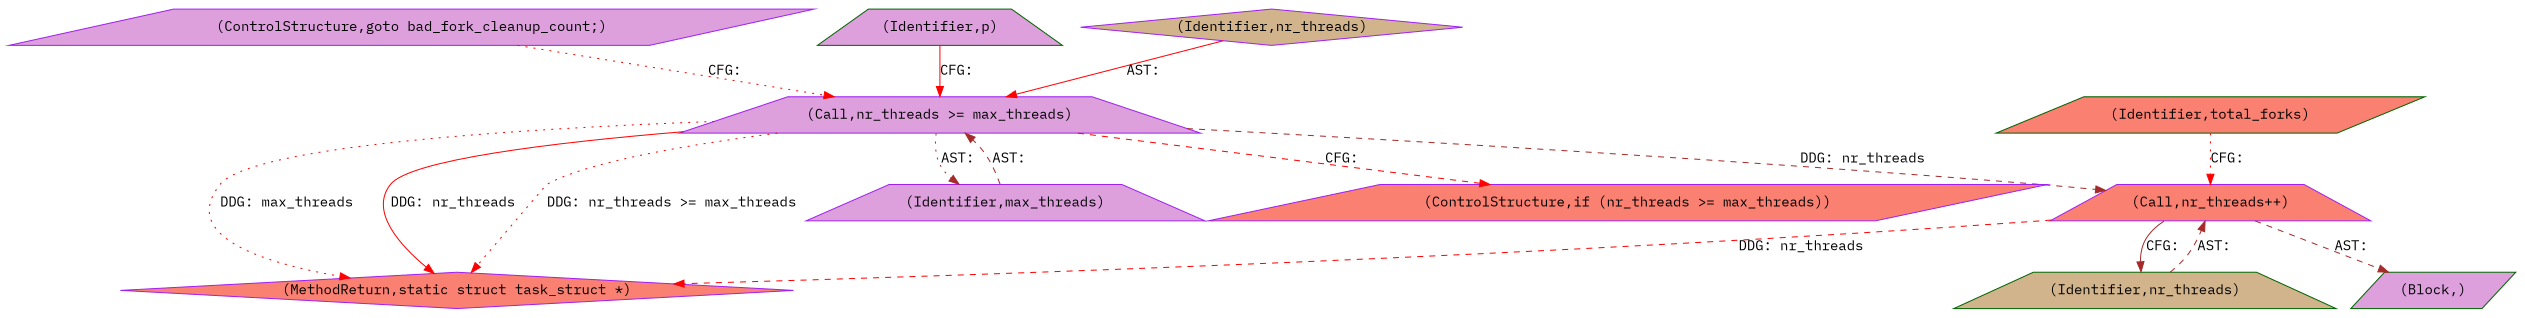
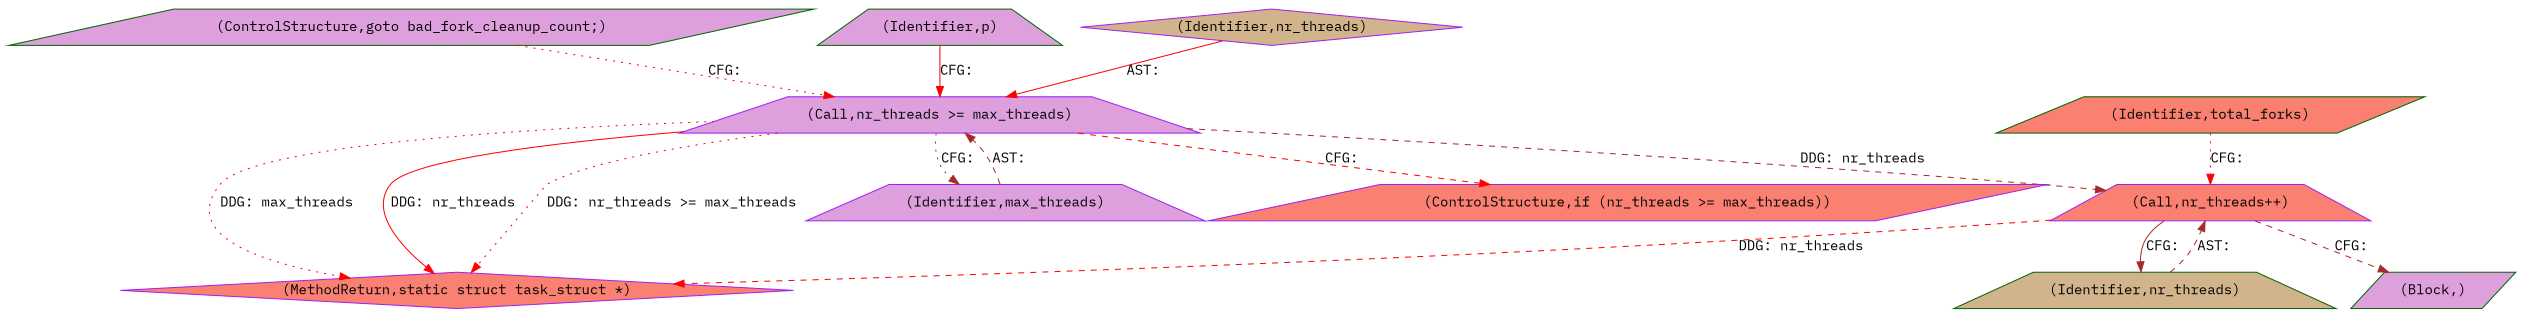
(412, 27) -> (412, 27)
(962, 159) -> (962, 159)
(2356, 247) -> (2356, 247)
